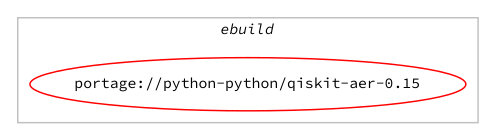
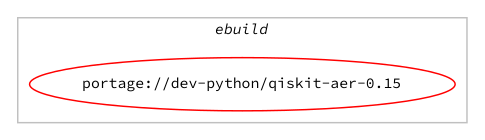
(248, 84) -> (242, 84)
